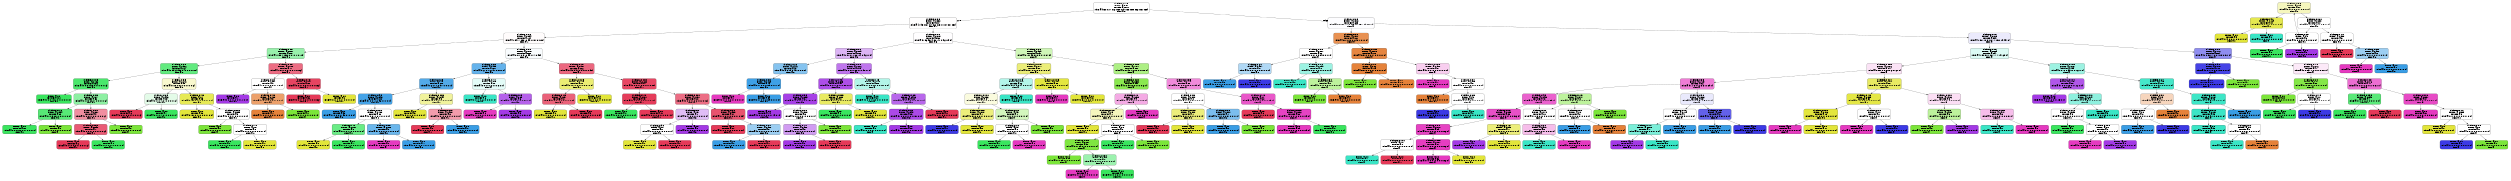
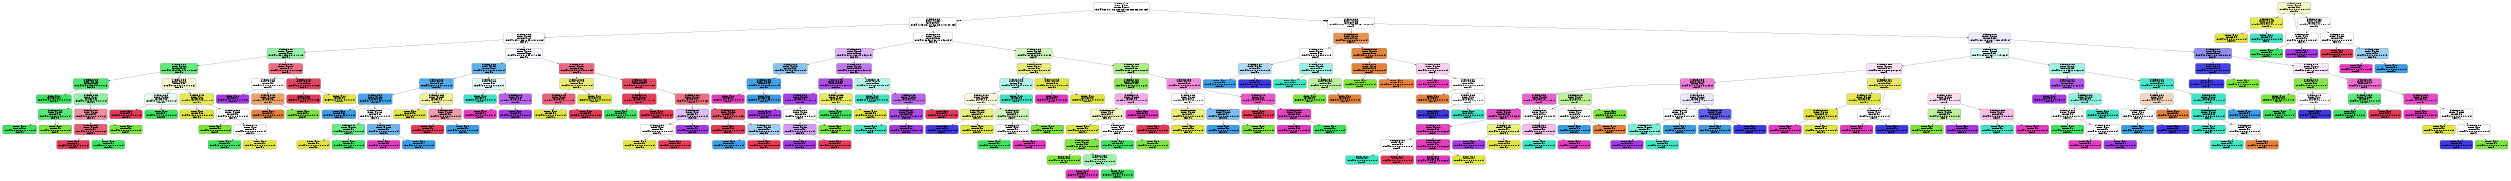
(1914, 91) -> (1884, 99)
